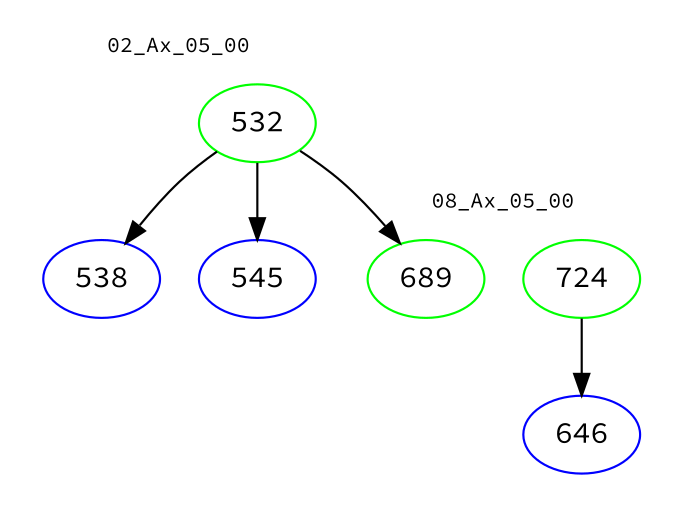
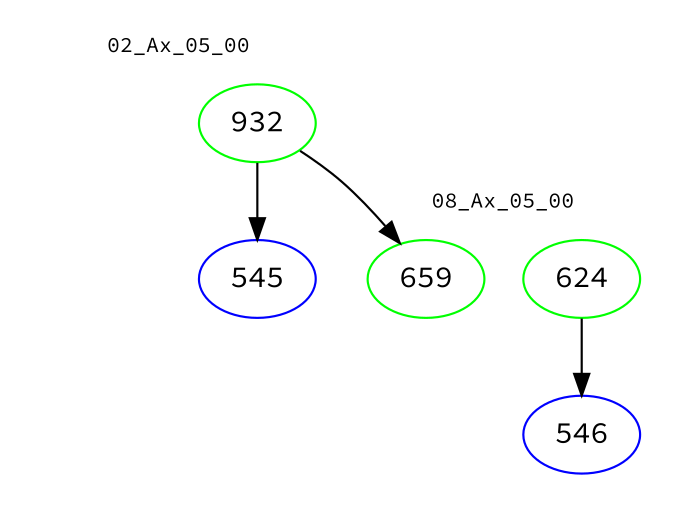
(257, 123) -> (257, 123)
(102, 279) -> none
(426, 279) -> (426, 279)
(582, 279) -> (582, 279)
(582, 435) -> (582, 435)
